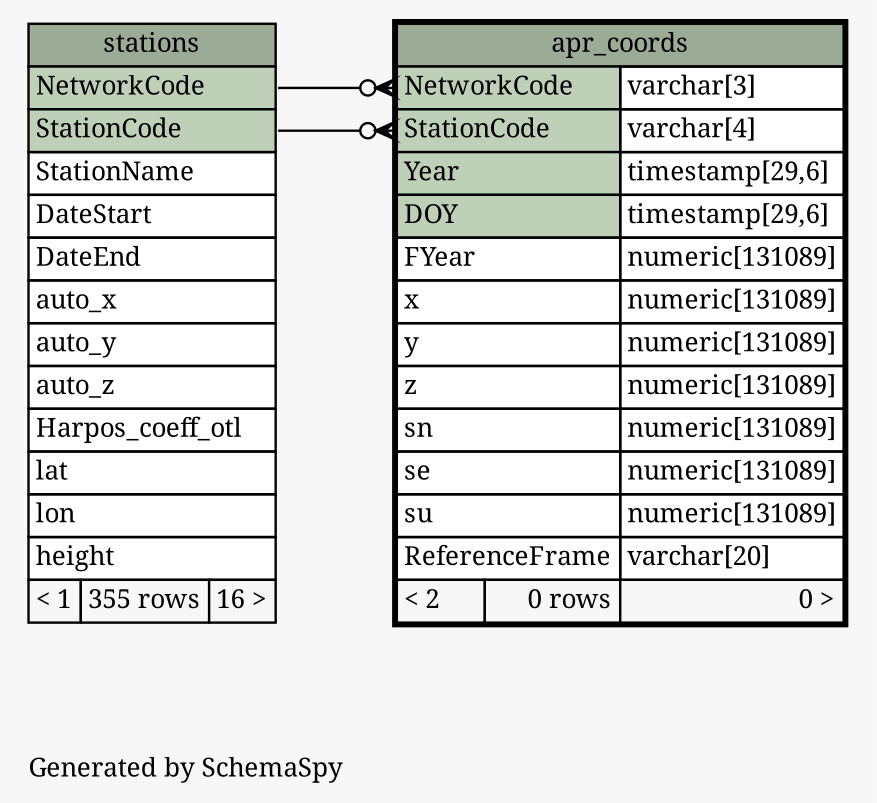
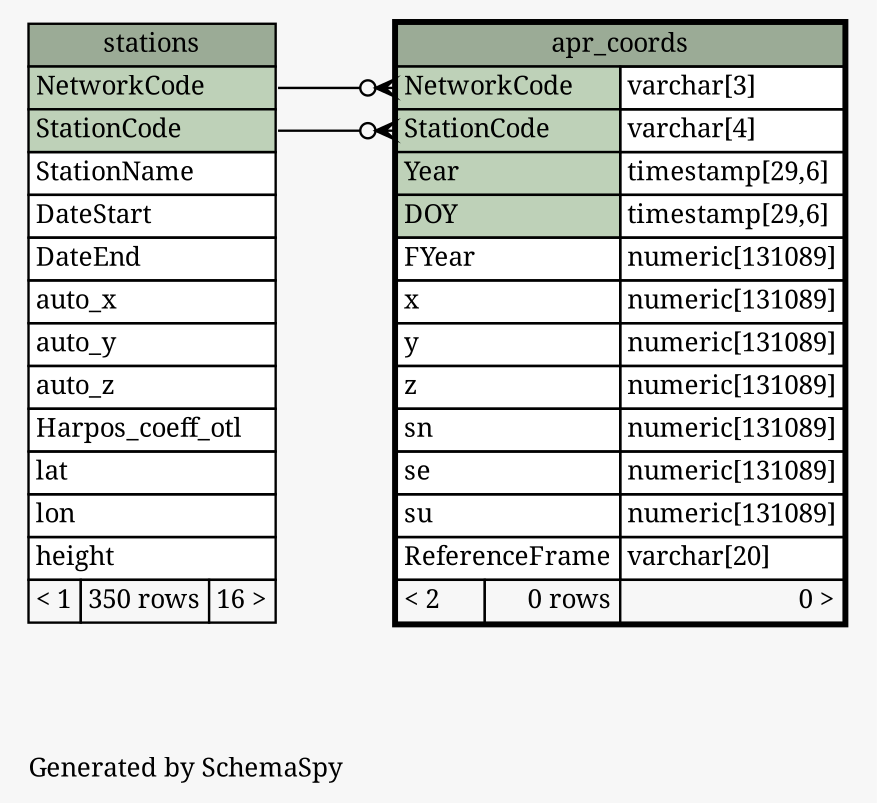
(145, 600) -> (145, 600)
